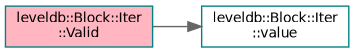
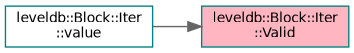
(170, 27) -> (170, 27)
